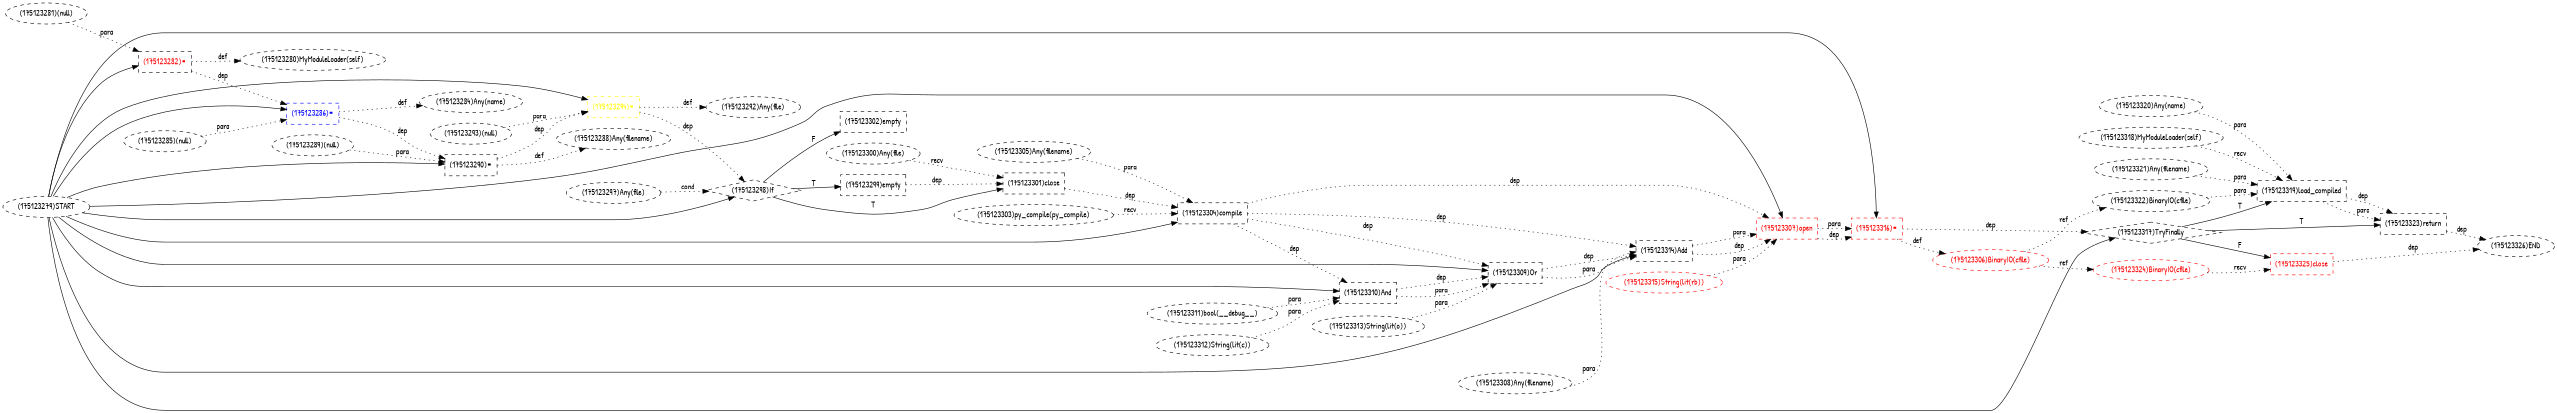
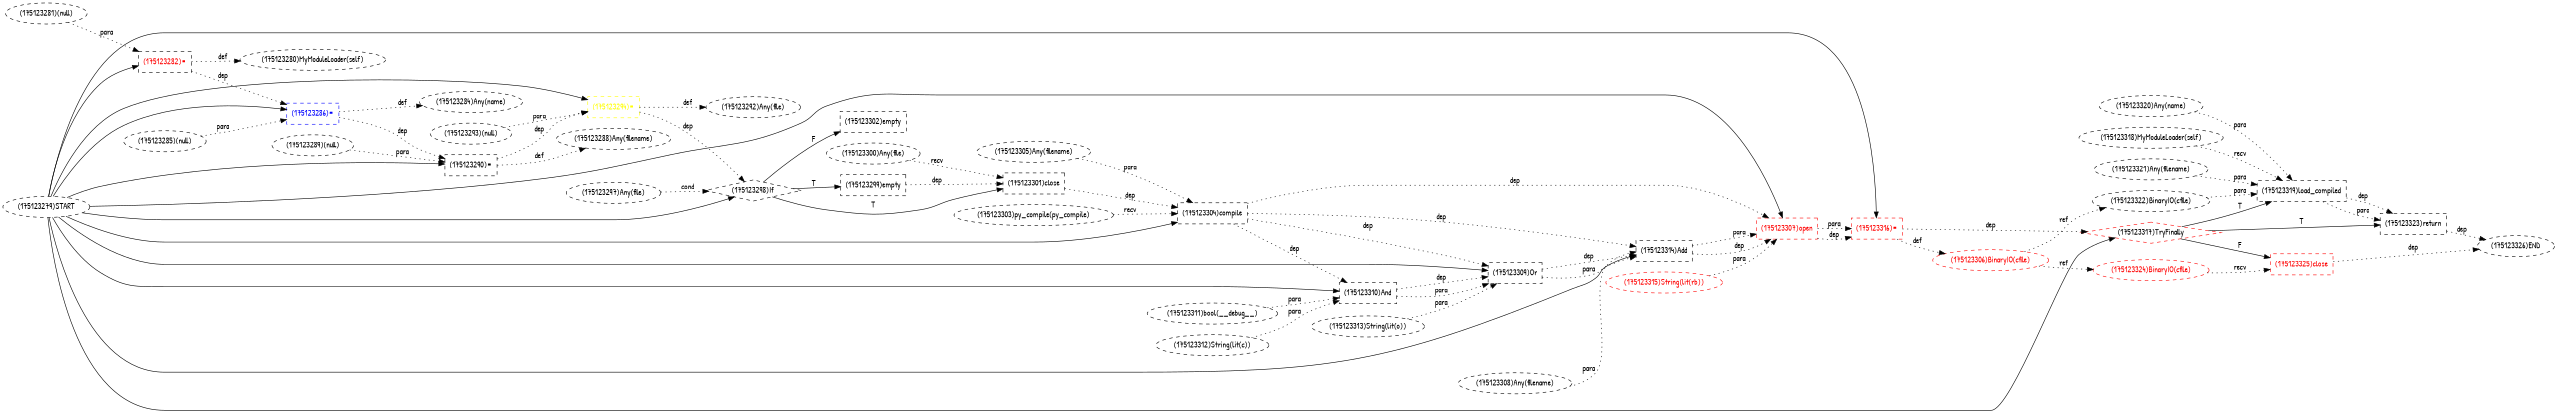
(2151, 233) -> (2151, 233)
